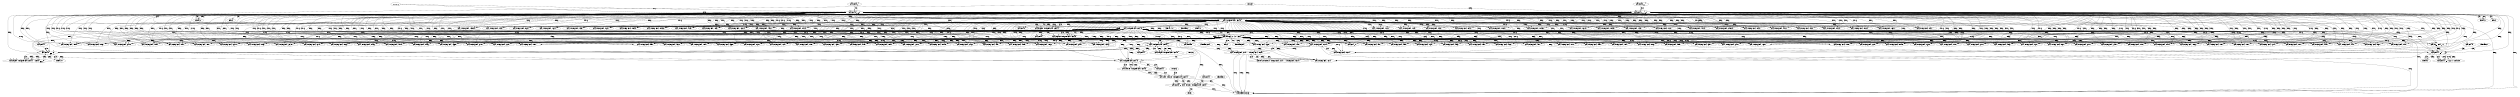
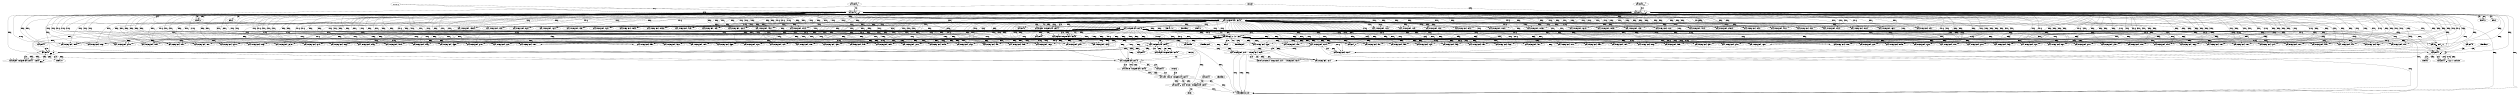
(1243, 93) -> (1243, 93)
